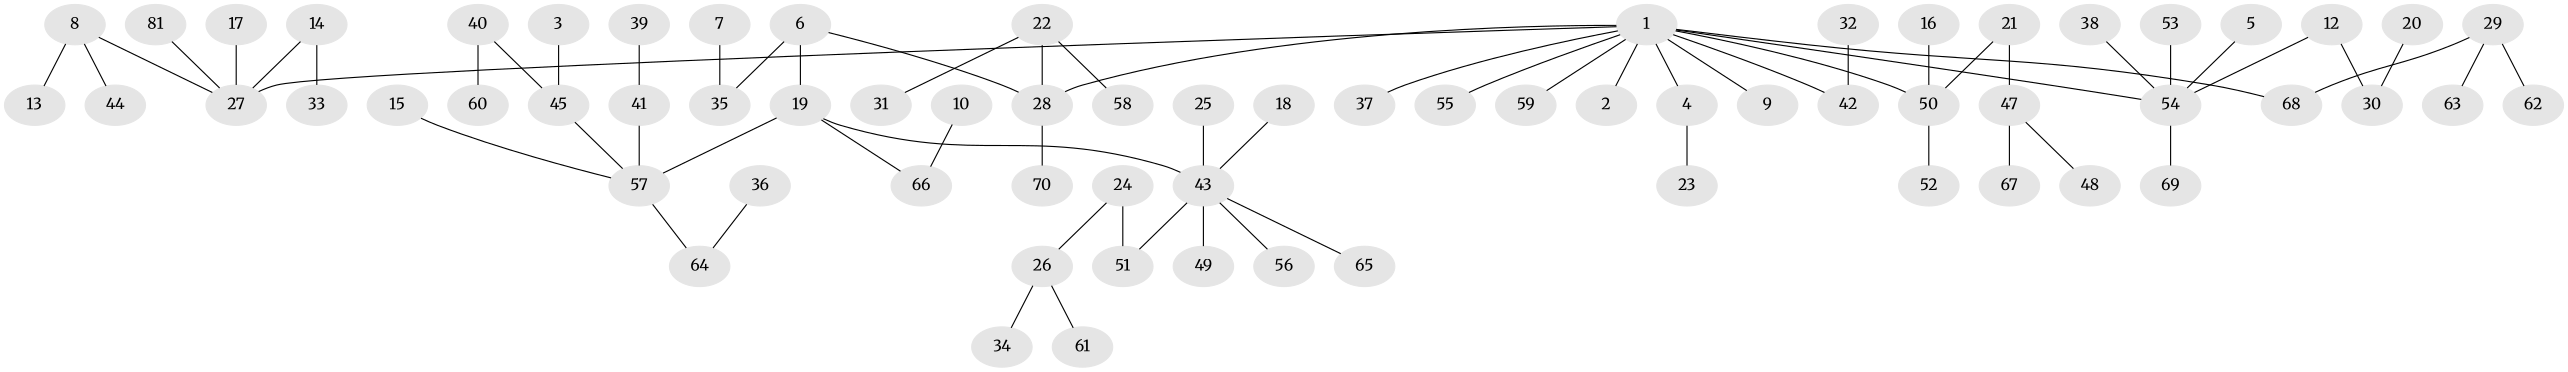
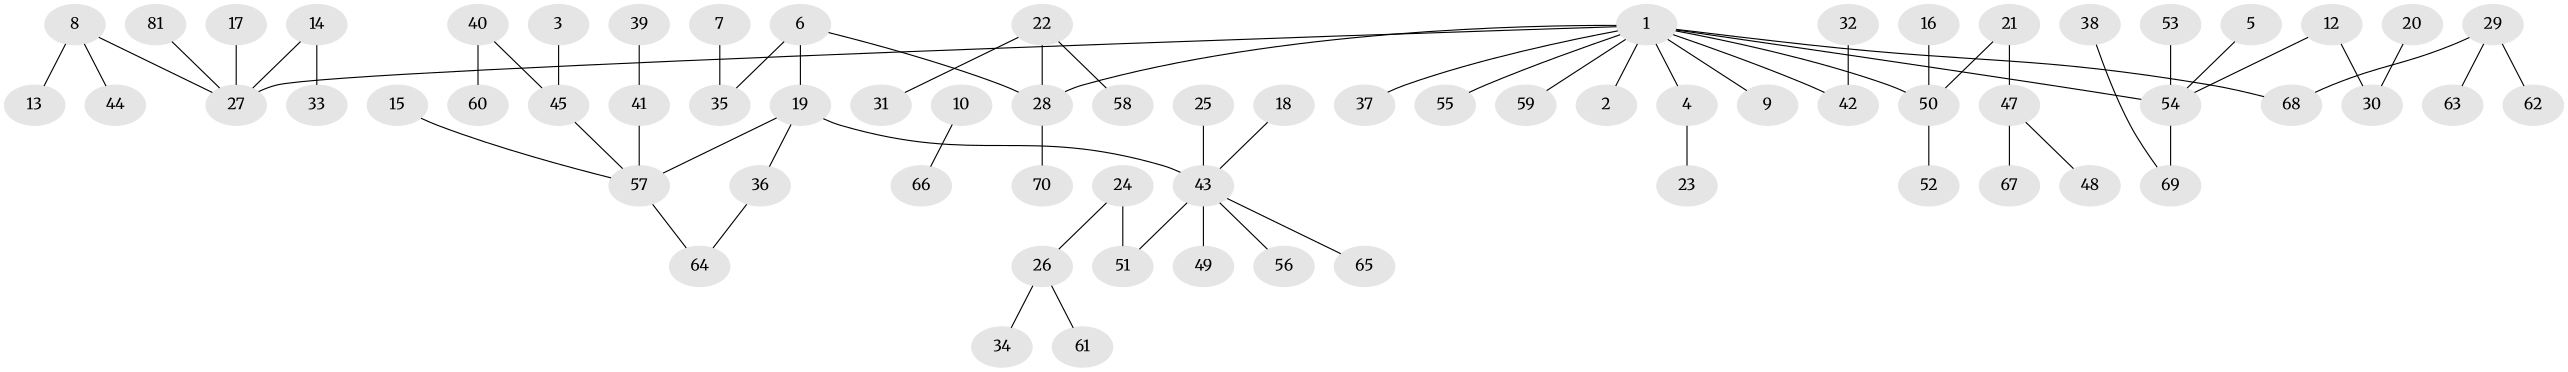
(2130, 65) -> (2122, 108)
(861, 146) -> (780, 146)
